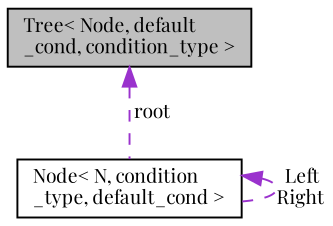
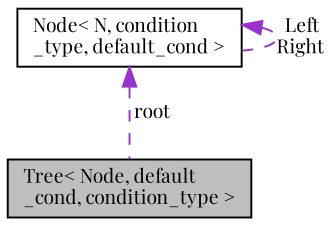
(130, 123) -> (130, 123)
